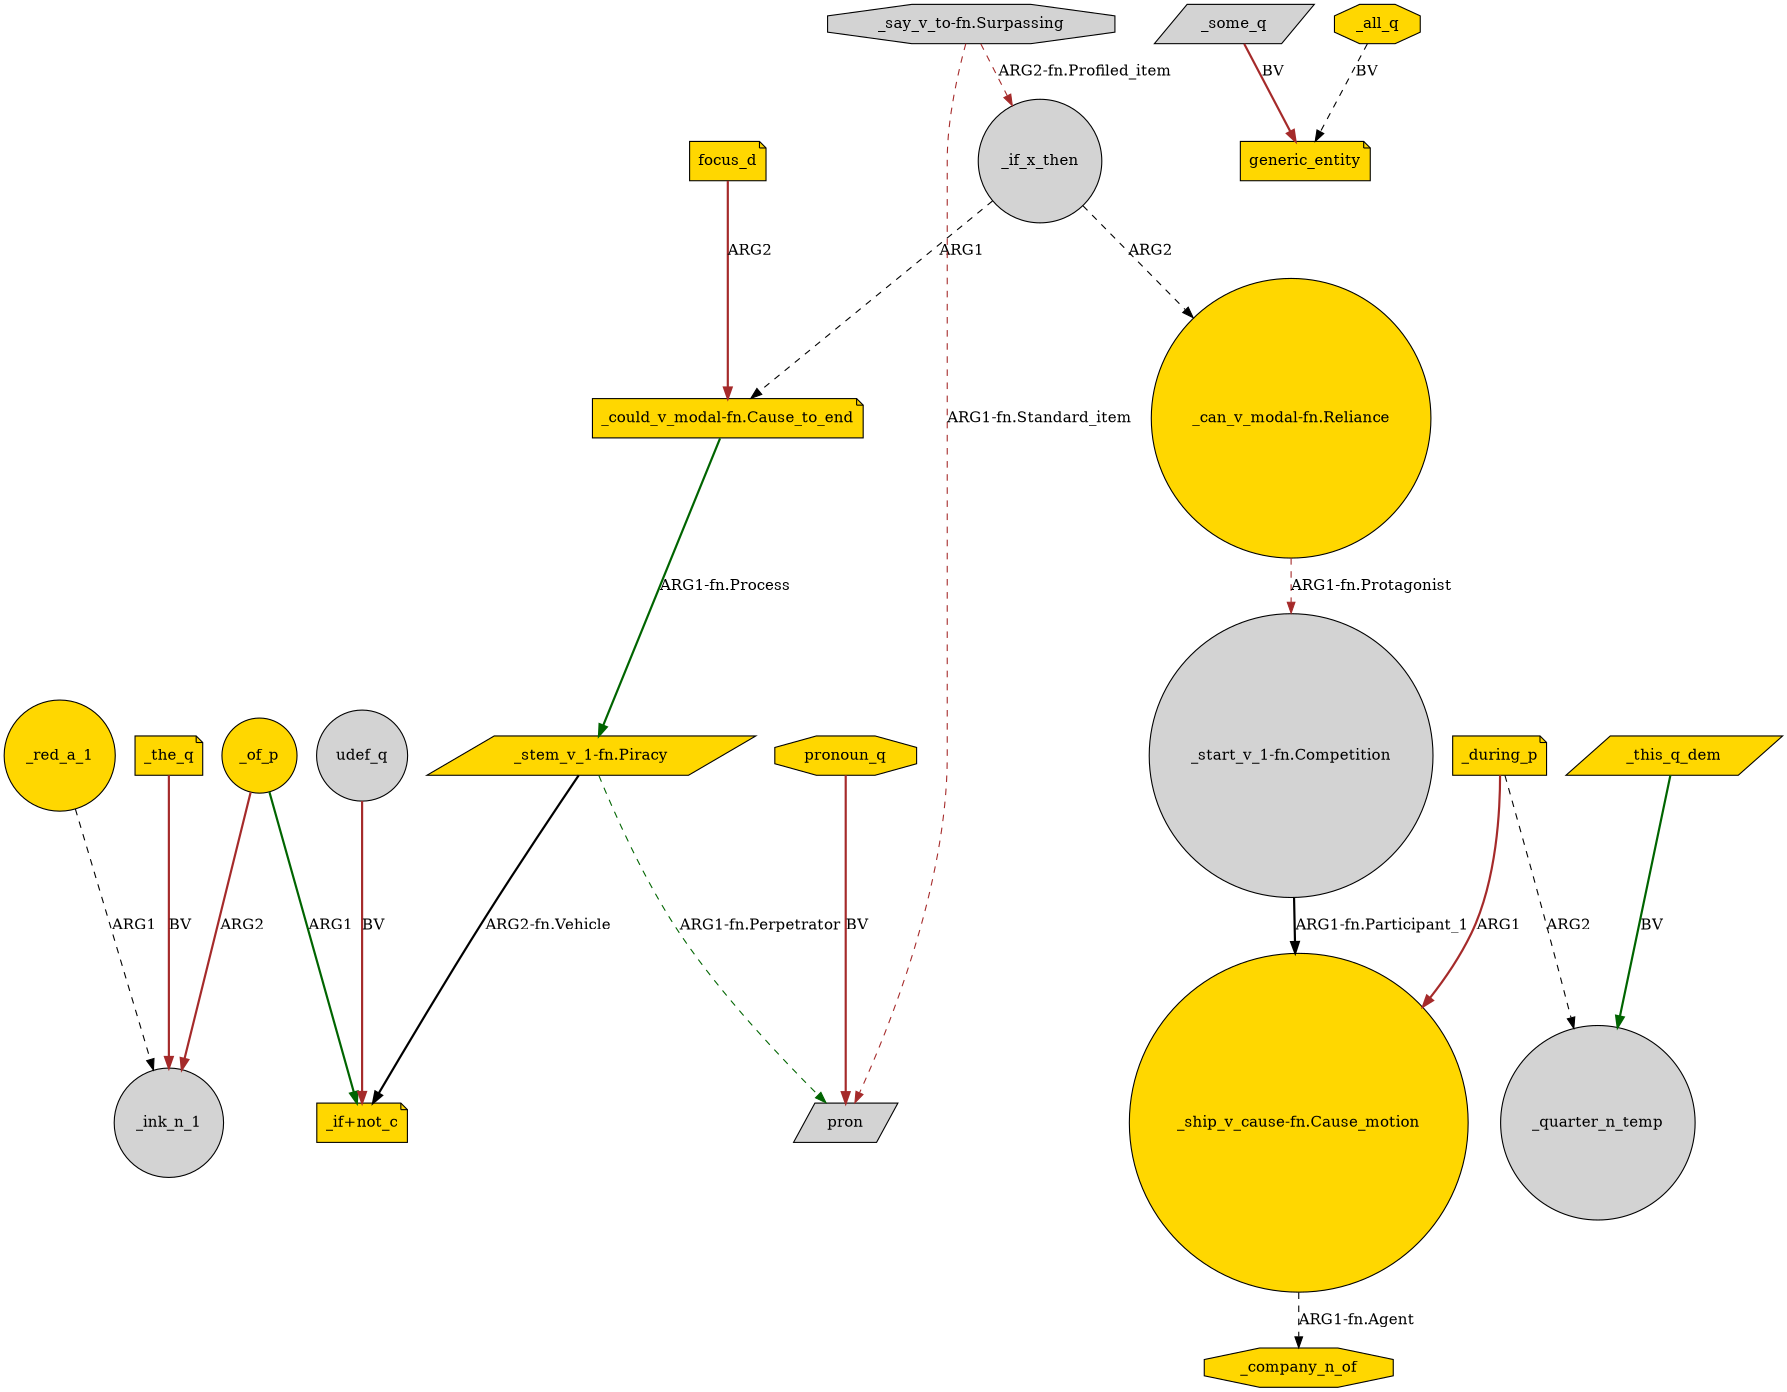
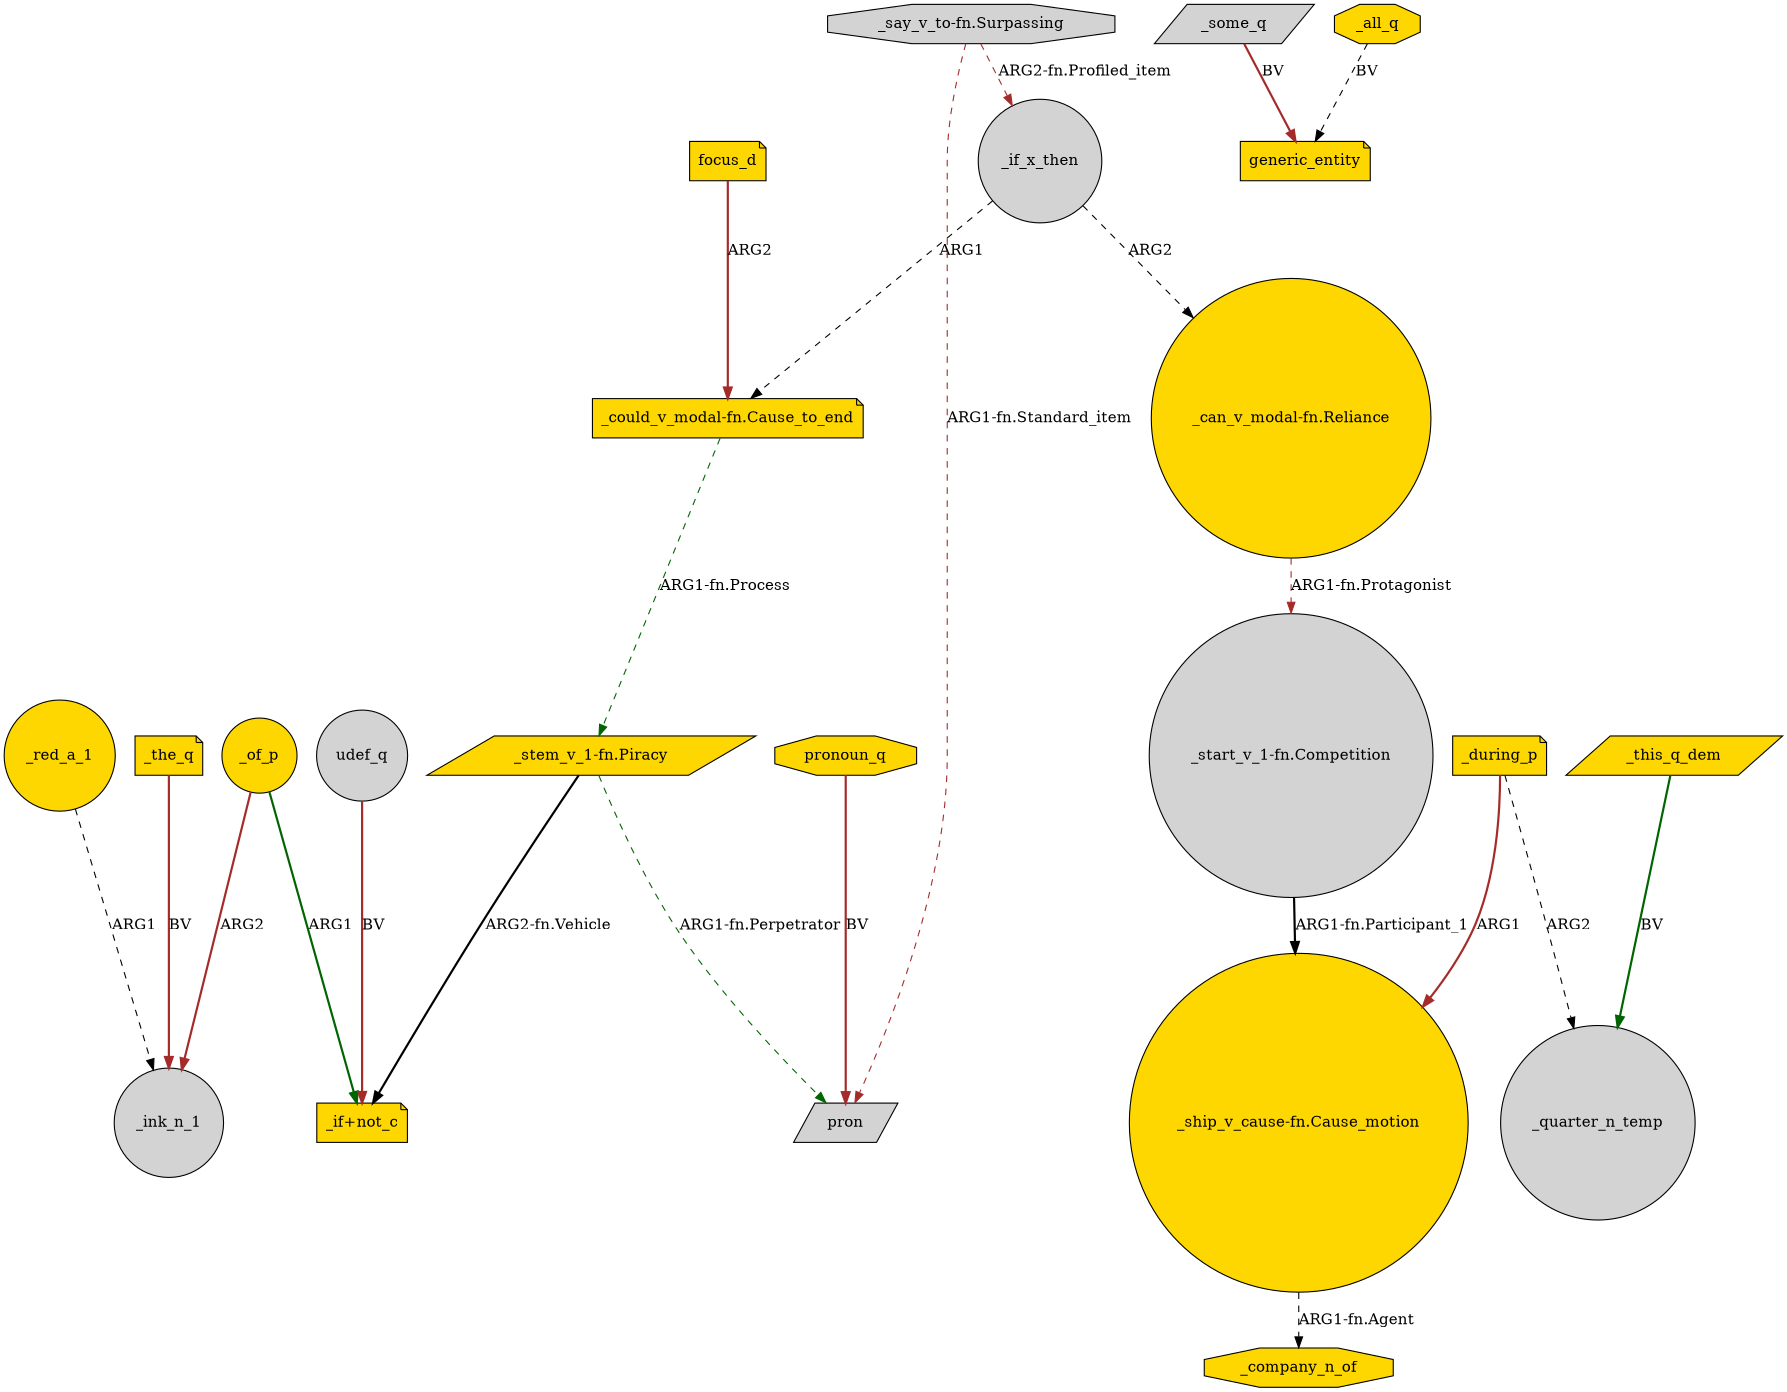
(662, 582) -> (662, 582)
